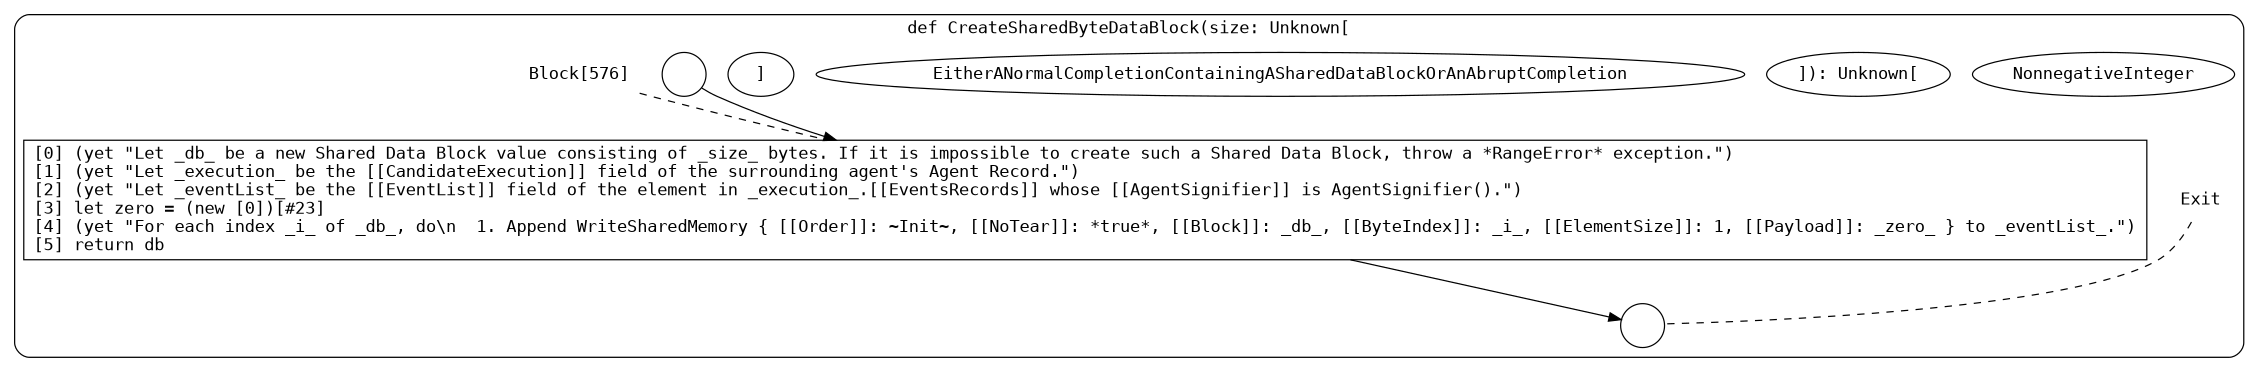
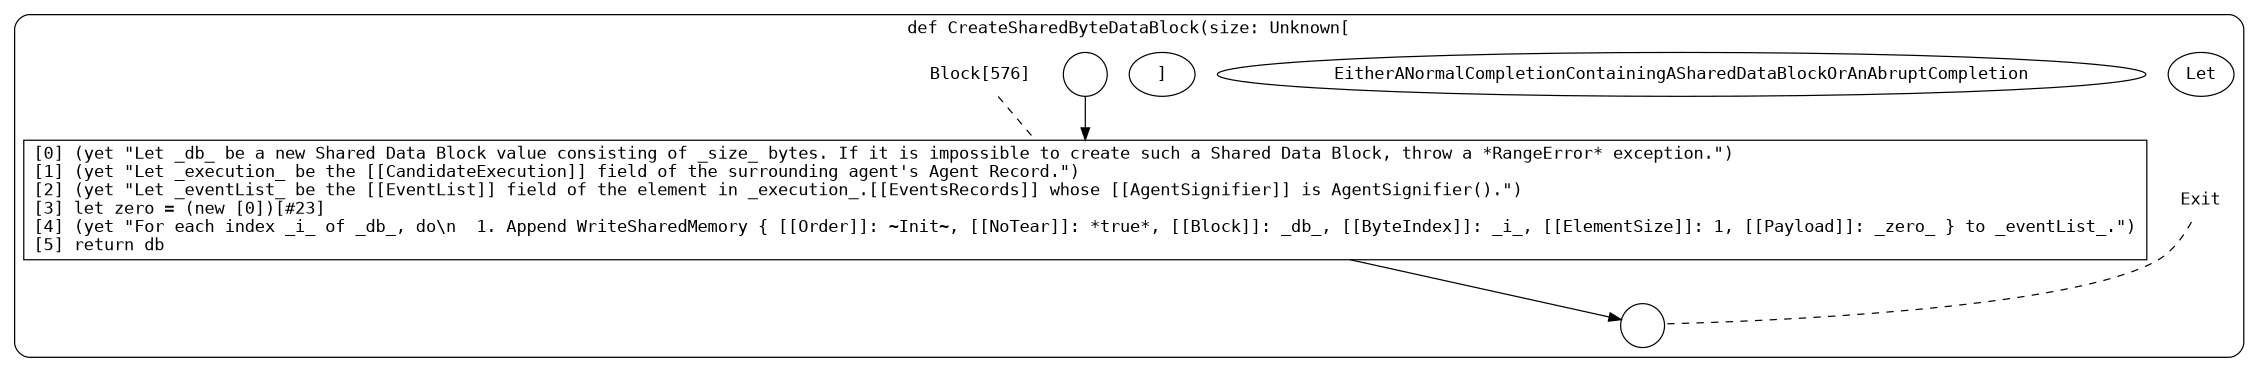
(1858, 74) -> none
(2104, 74) -> (2201, 74)
